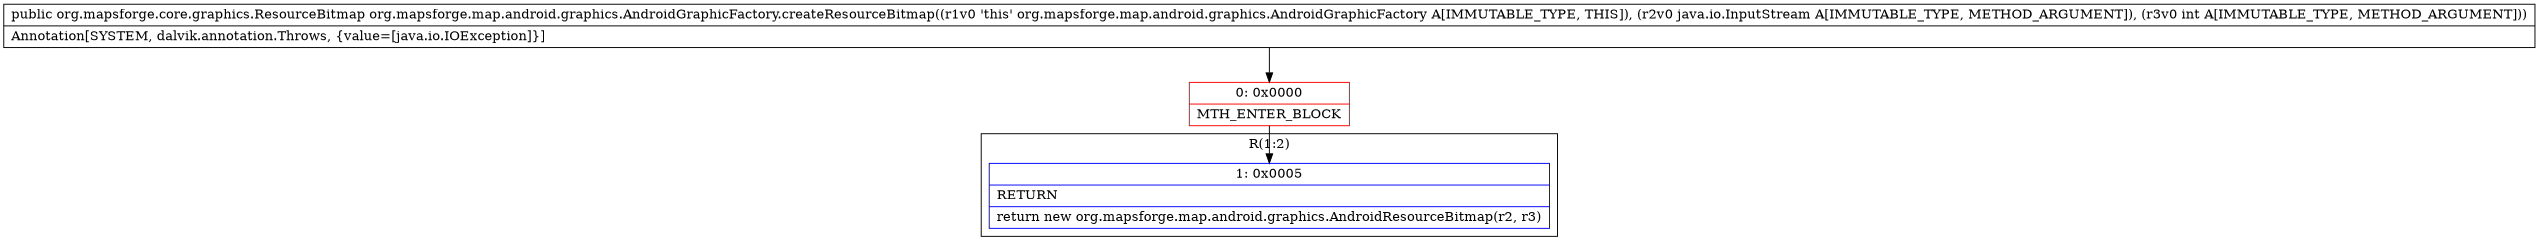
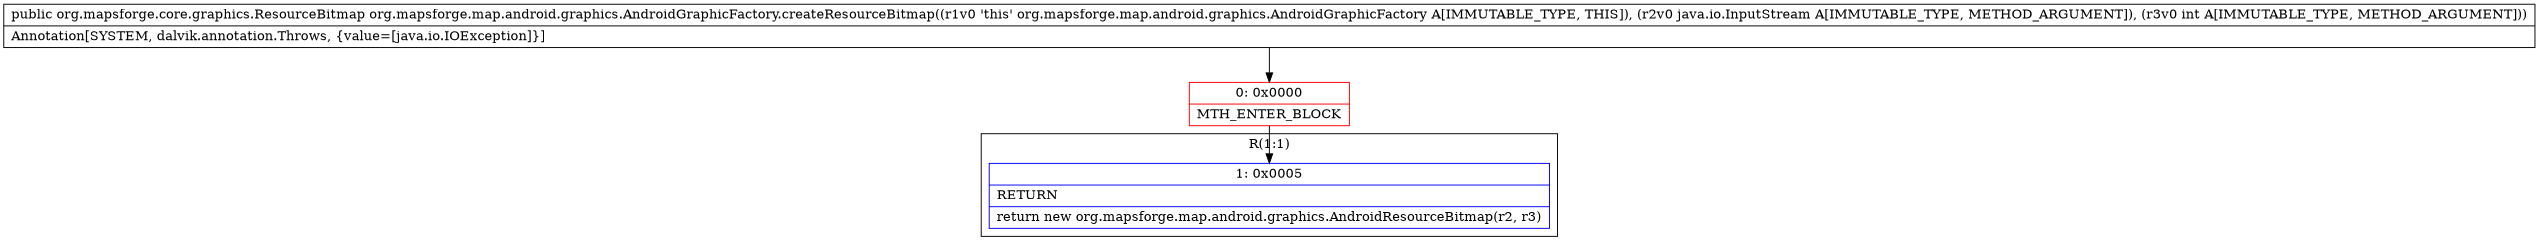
(1269, 145) -> (1269, 145)
